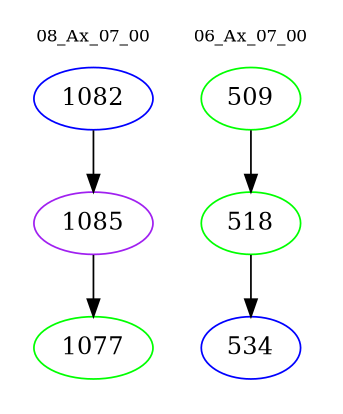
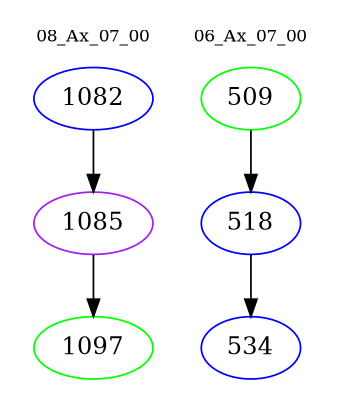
(251, 223) -> (251, 223)
(93, 348) -> (93, 348)
